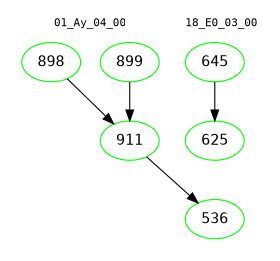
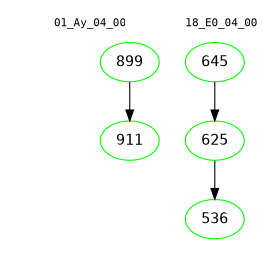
(222, 23) -> (222, 23)
(51, 62) -> none
(168, 176) -> (215, 175)
